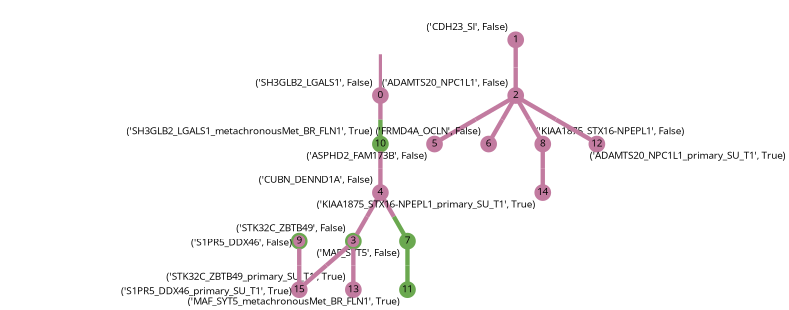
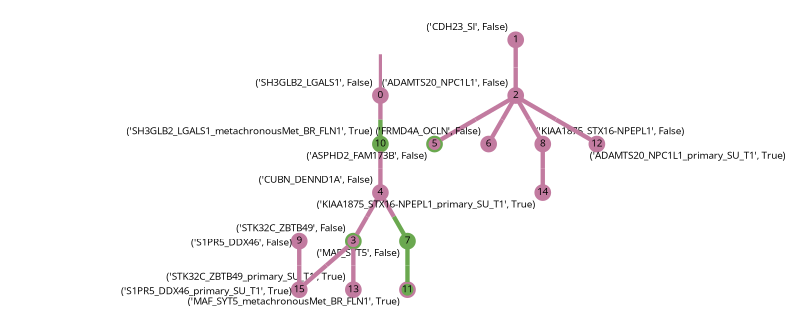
(435, 144) -> (435, 144)
(299, 241) -> (299, 241)
(407, 290) -> (407, 290)
